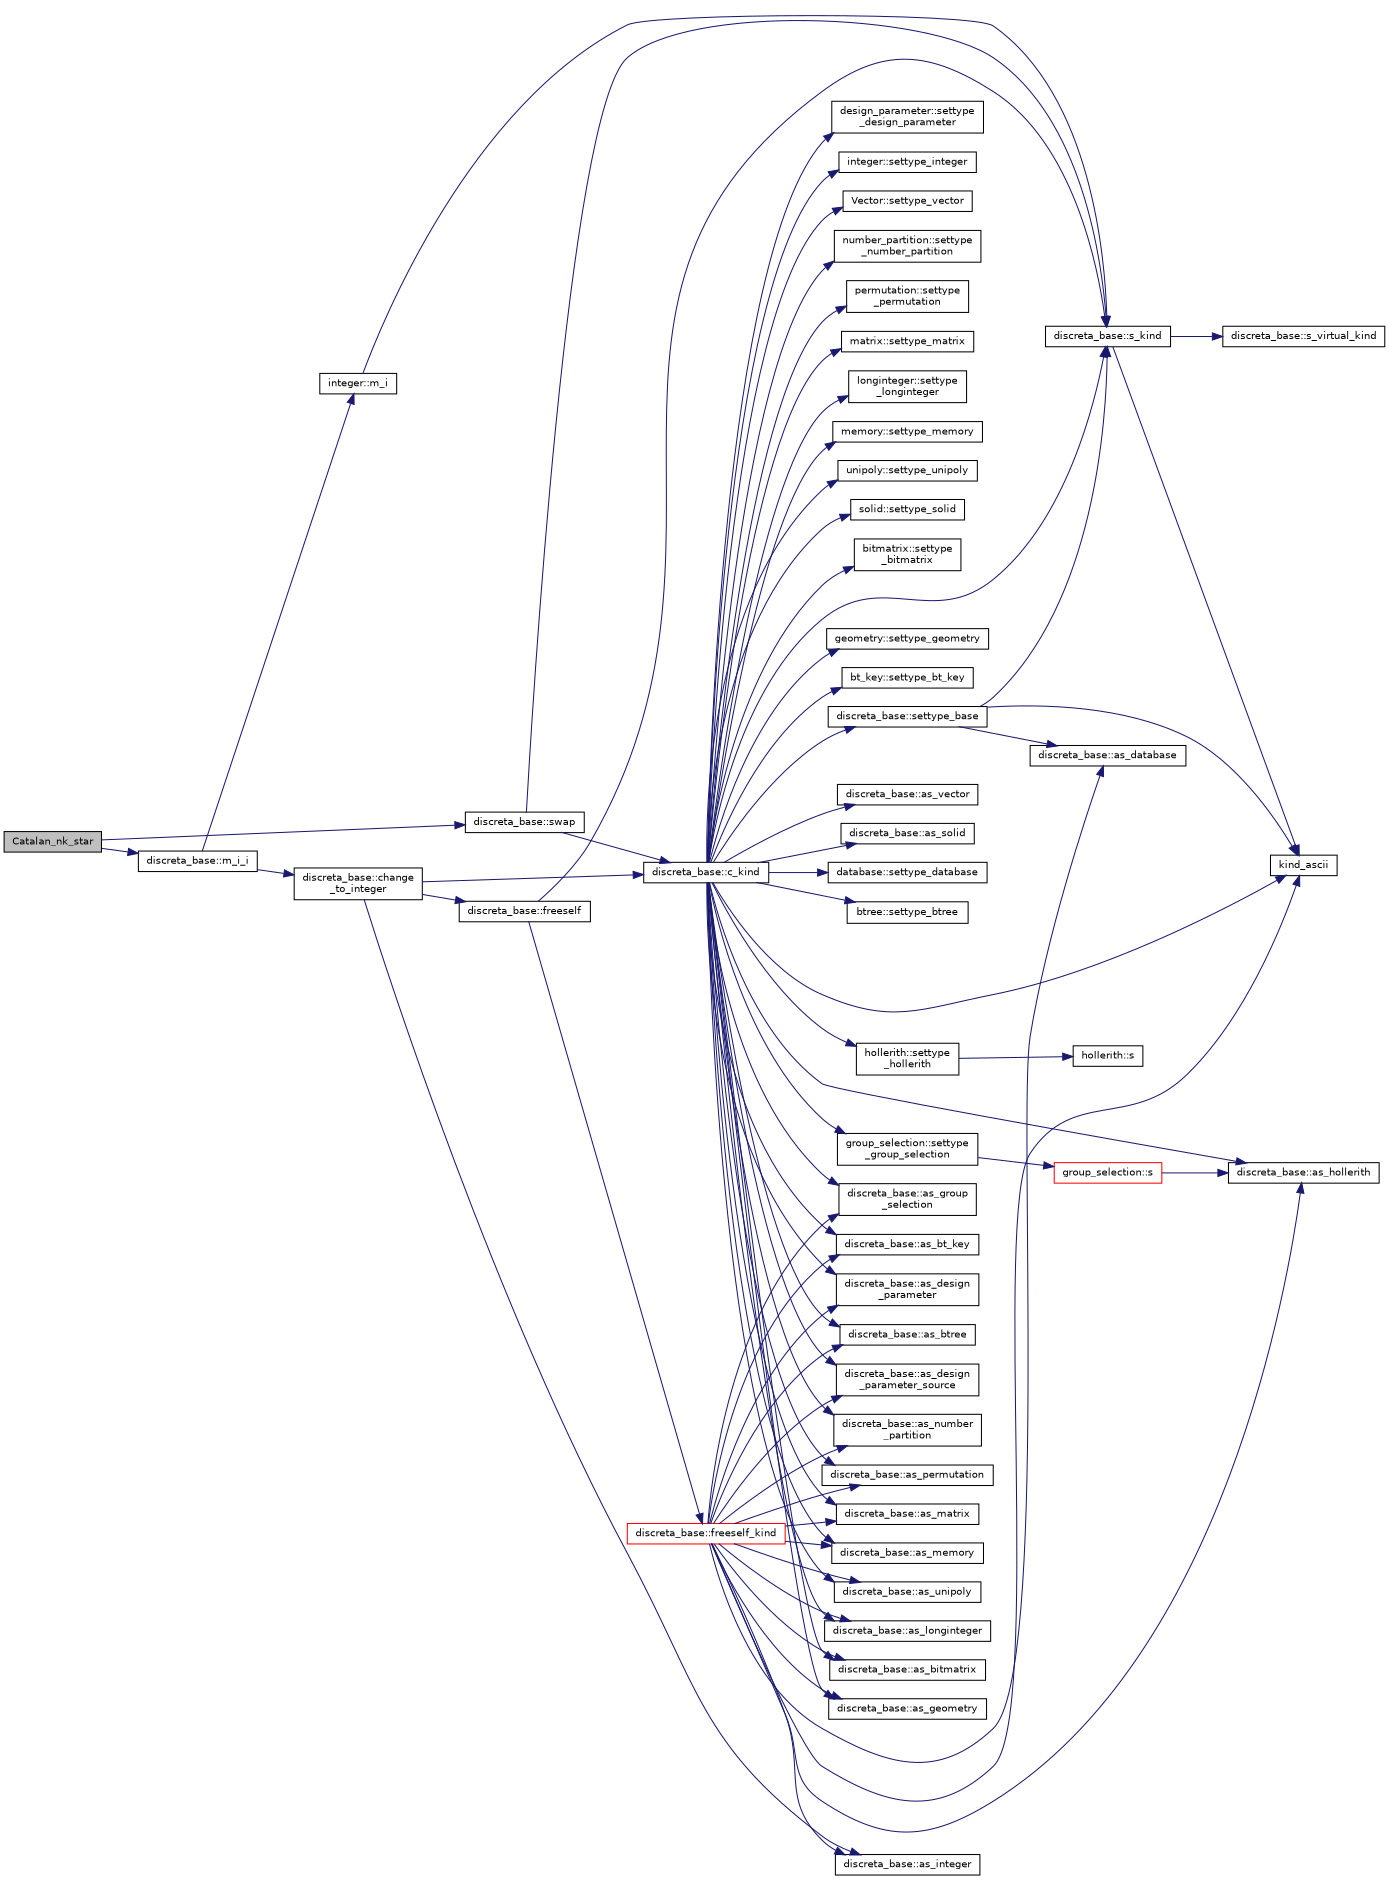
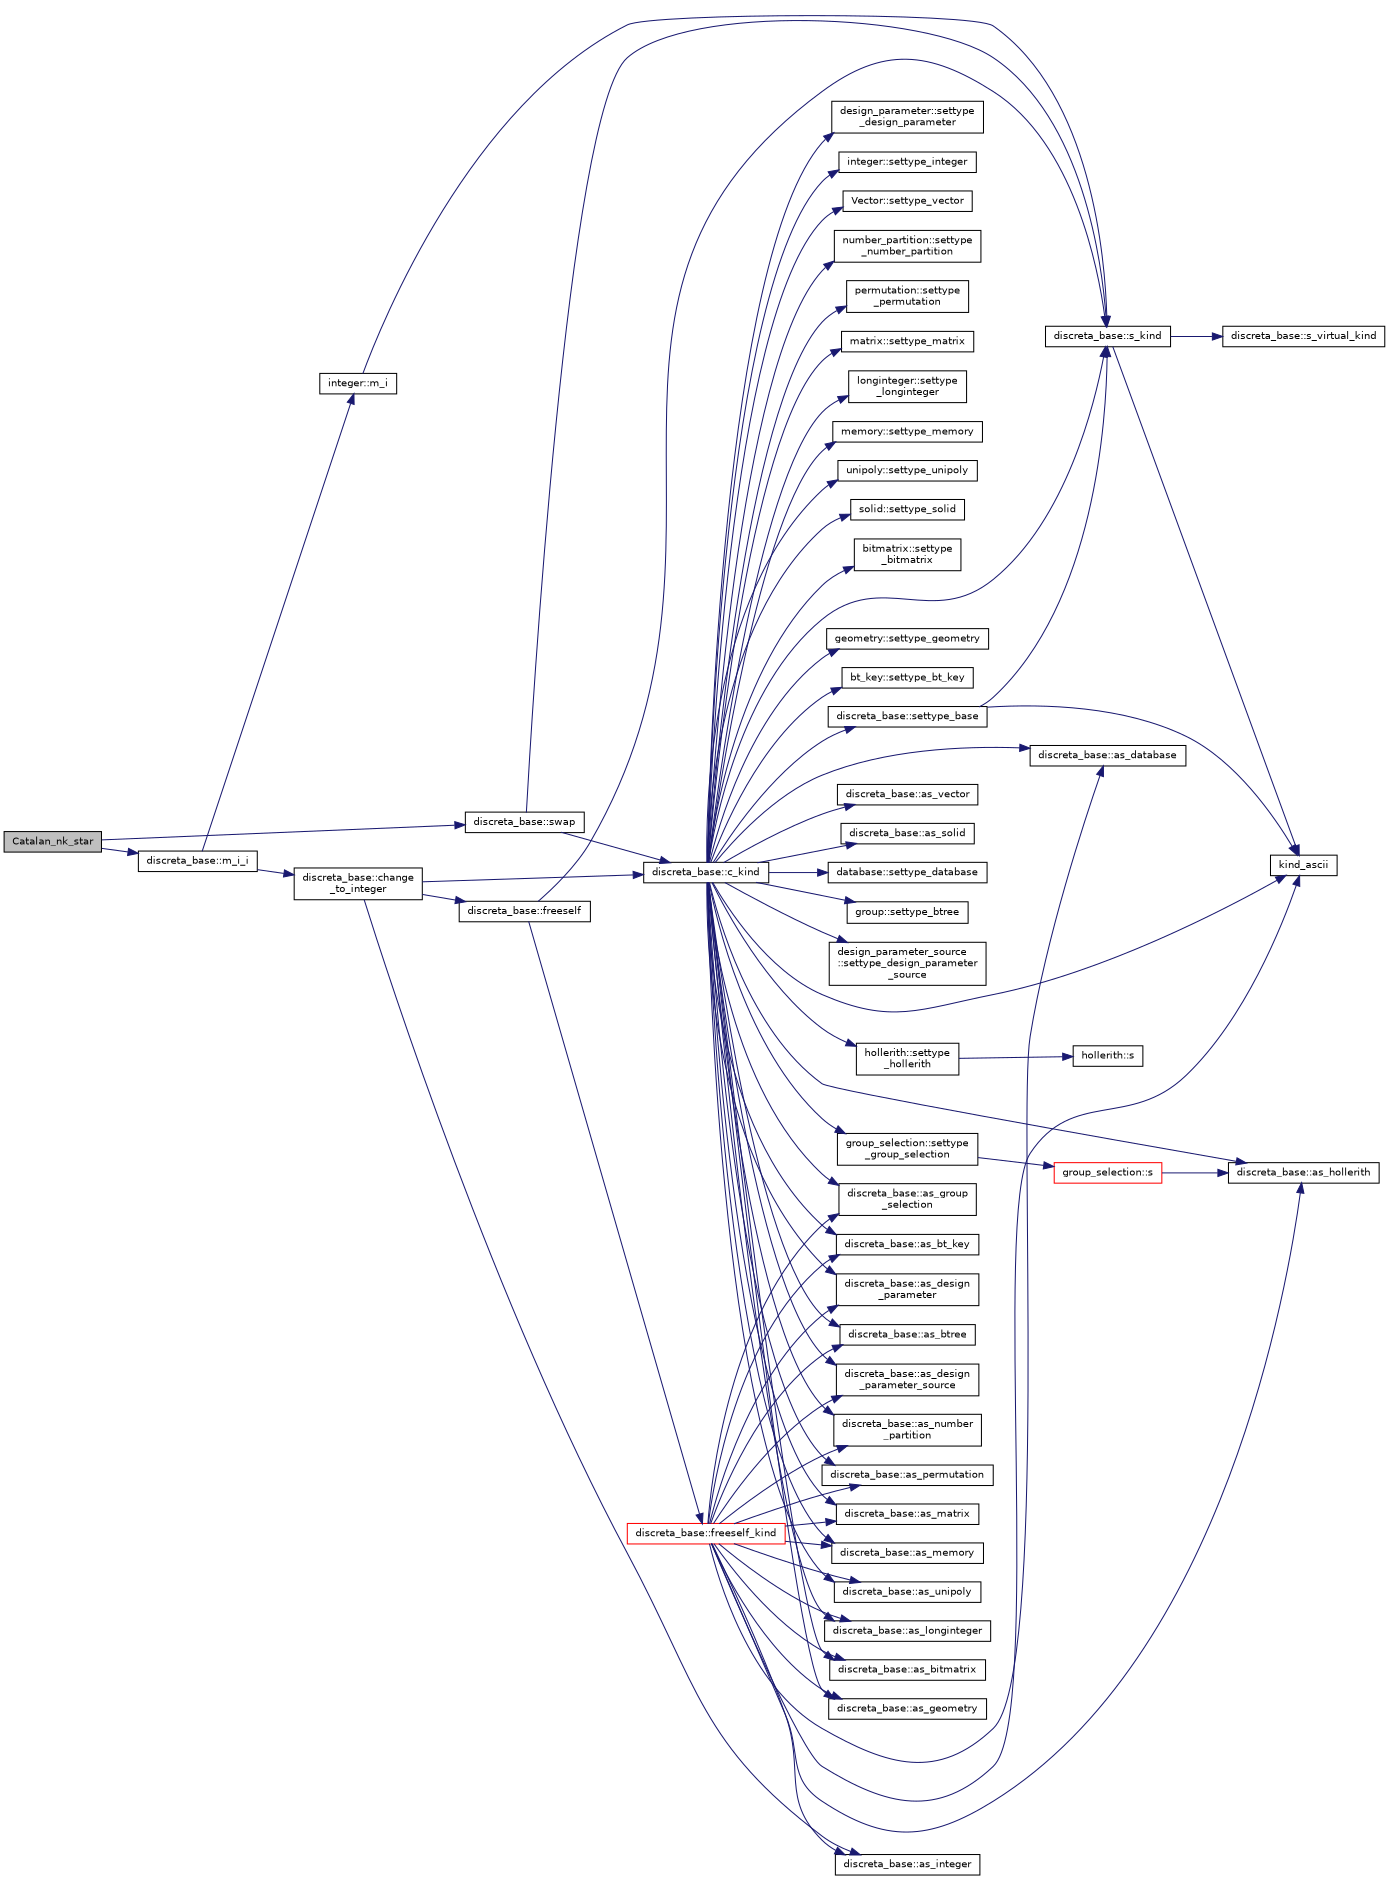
(1003, 735) -> (851, 765)
(908, 913) -> (908, 913)
none -> (908, 964)
